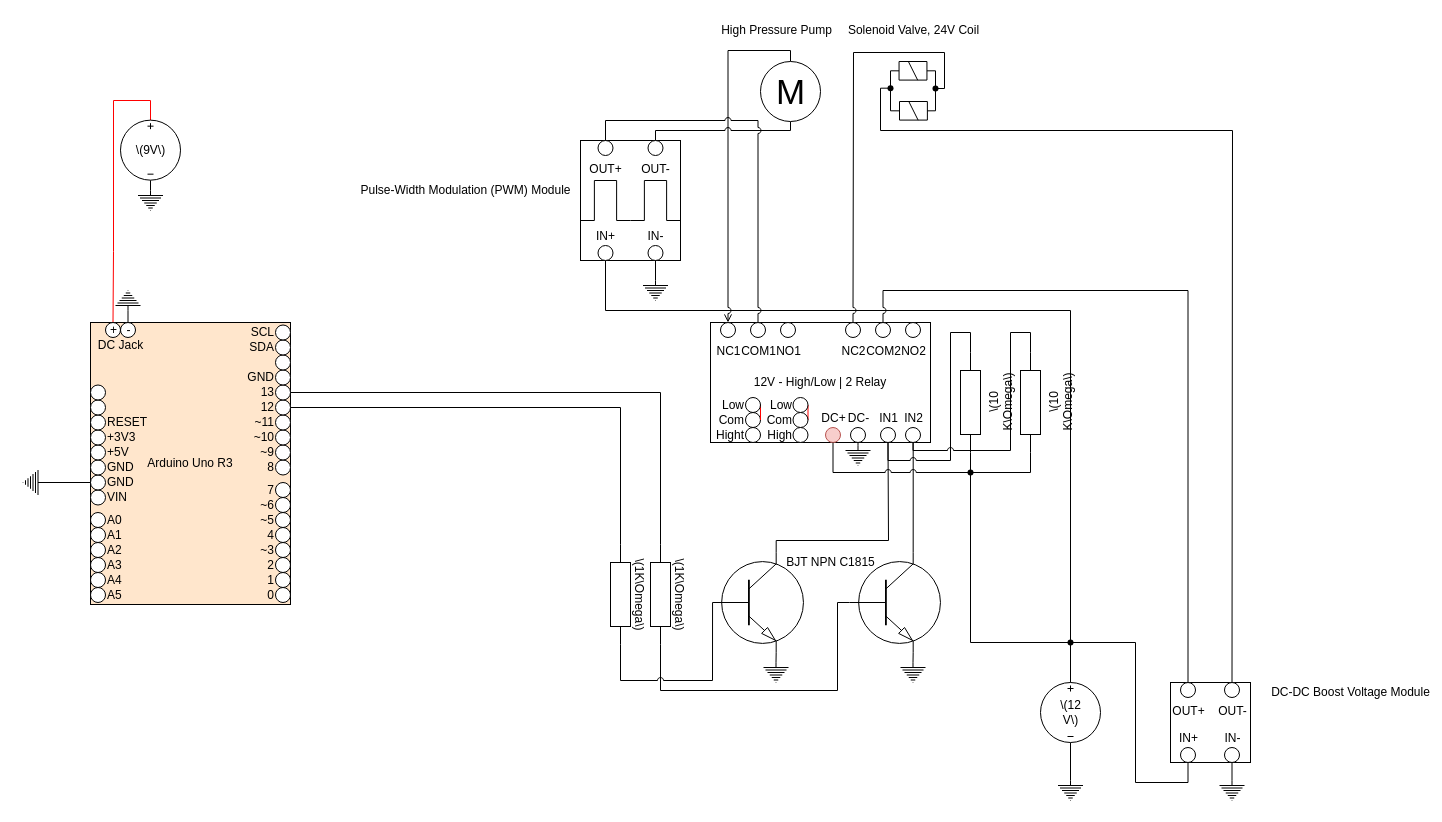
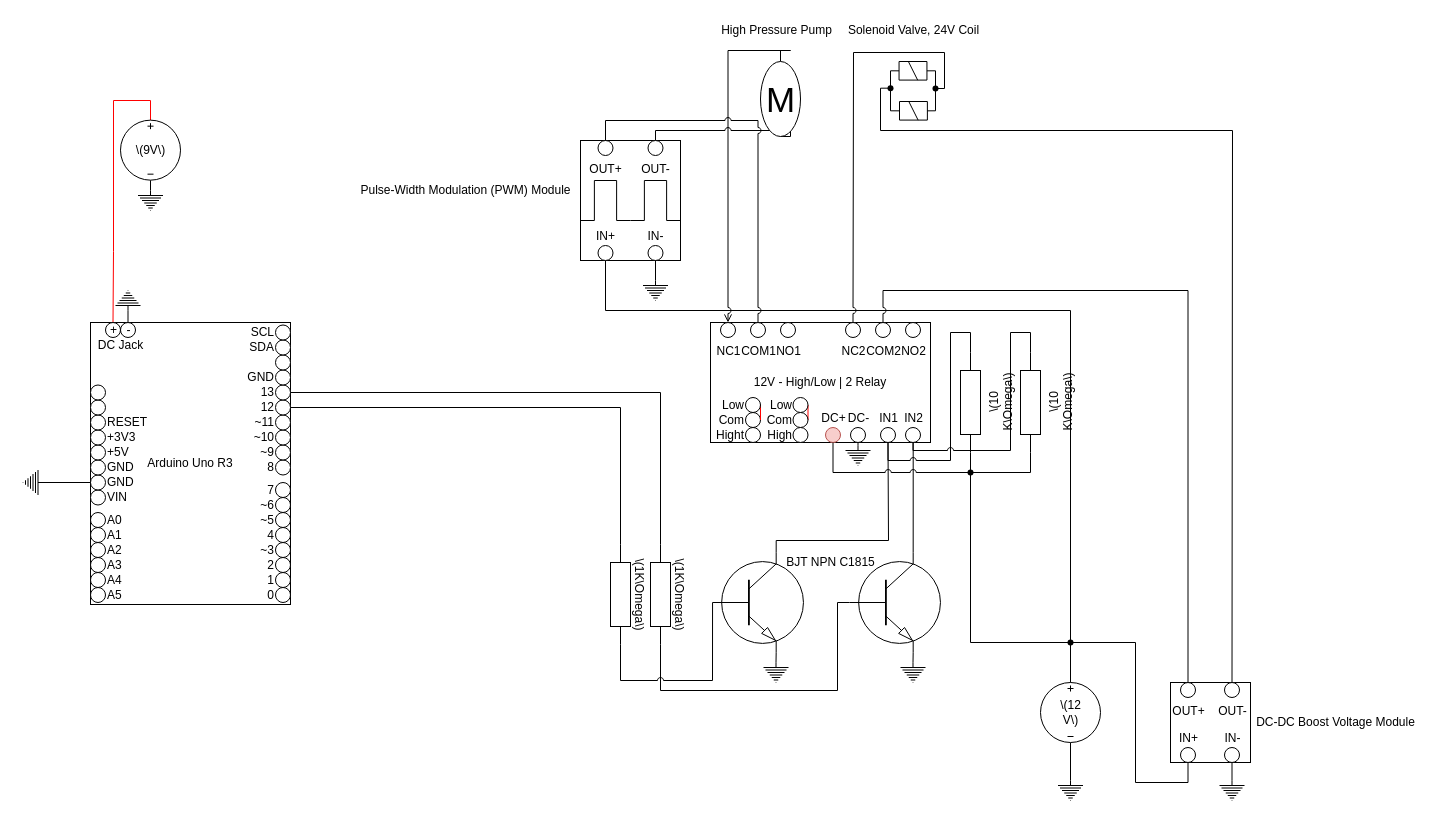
(791, 92) -> (781, 99)
(191, 464) -> (191, 464)
(1351, 693) -> (1336, 723)
